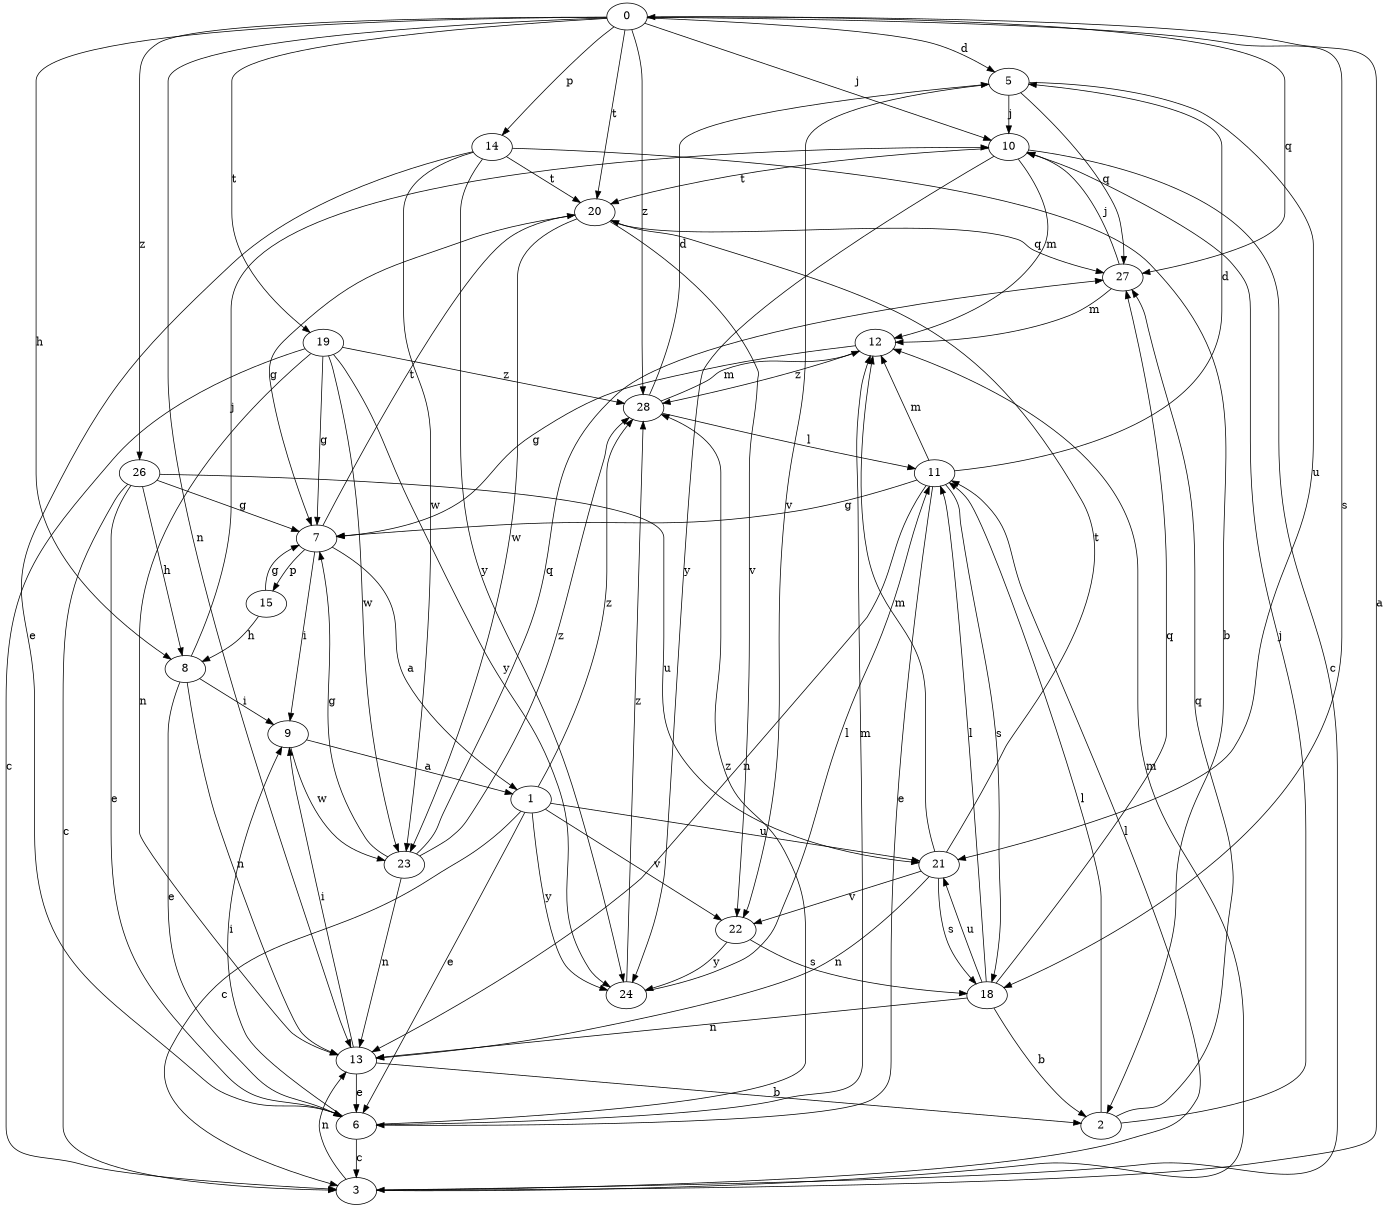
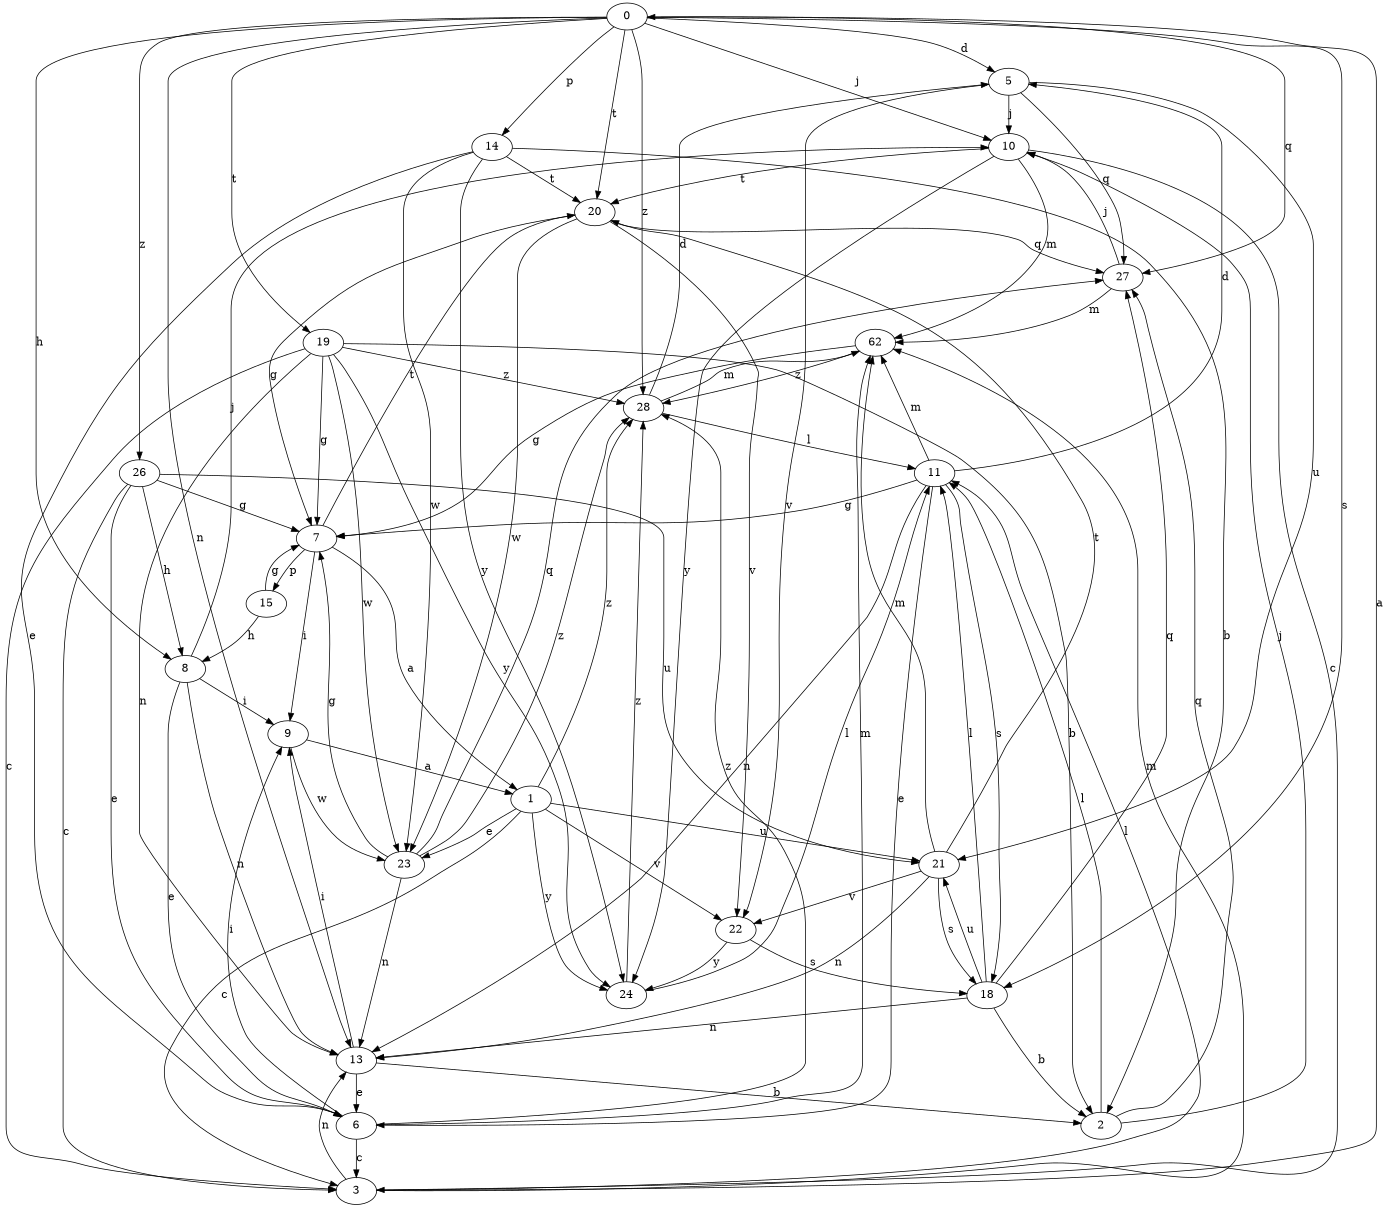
(875, 343) -> (875, 343)
none -> (979, 474)
(446, 960) -> (474, 835)
